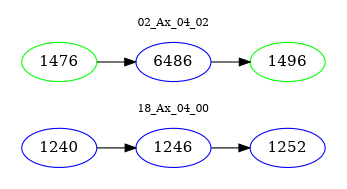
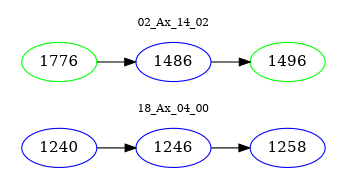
(173, 23) -> (173, 23)
(59, 62) -> (59, 62)
(173, 62) -> (173, 62)
(288, 148) -> (288, 148)
